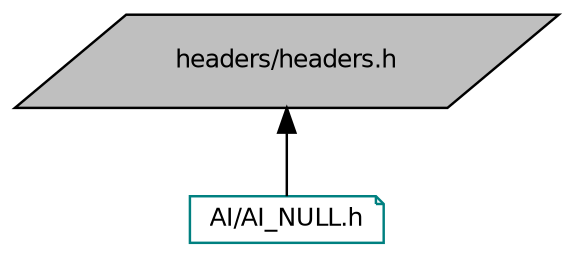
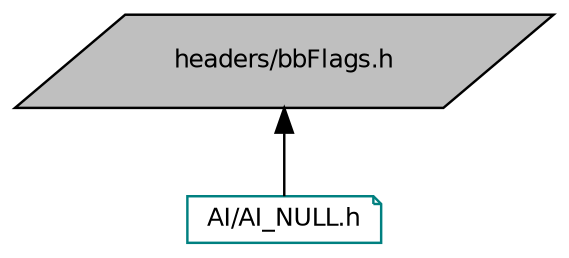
(287, 61) -> (284, 61)
